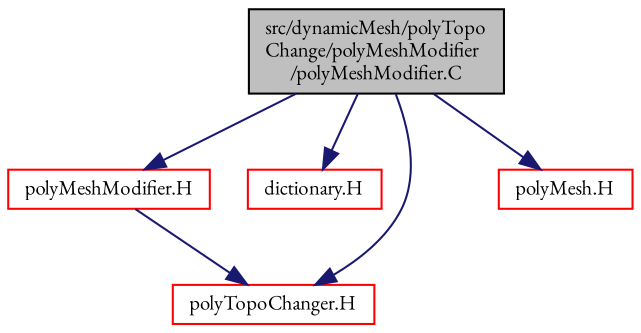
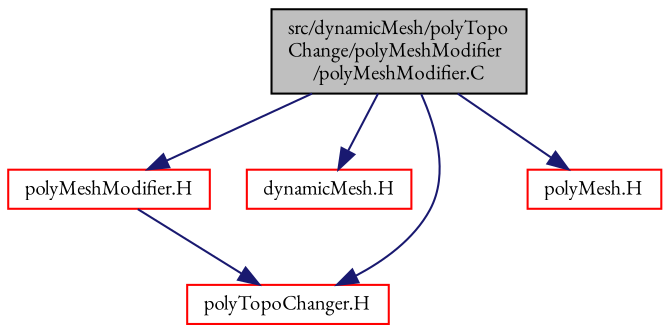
(315, 189) -> (329, 189)
